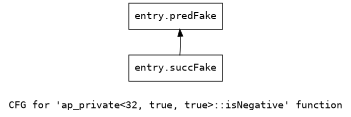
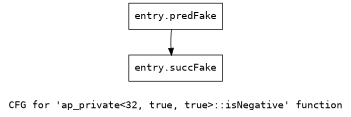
(180, 46) -> (171, 39)
